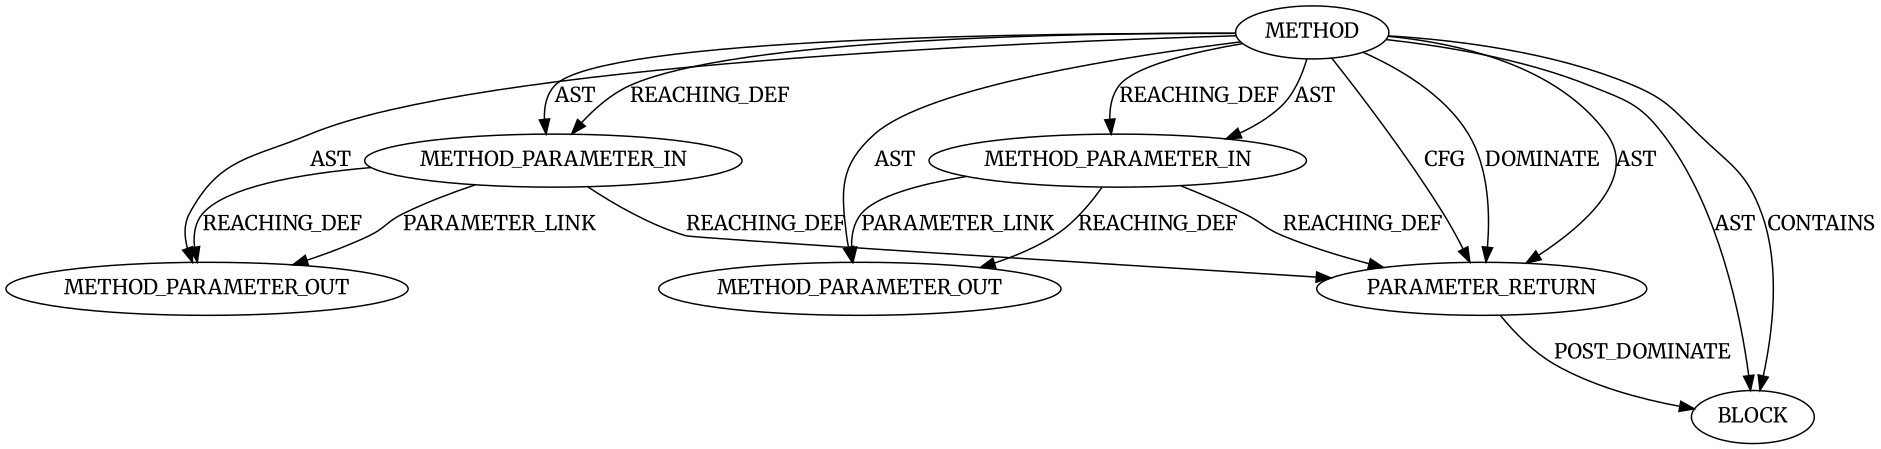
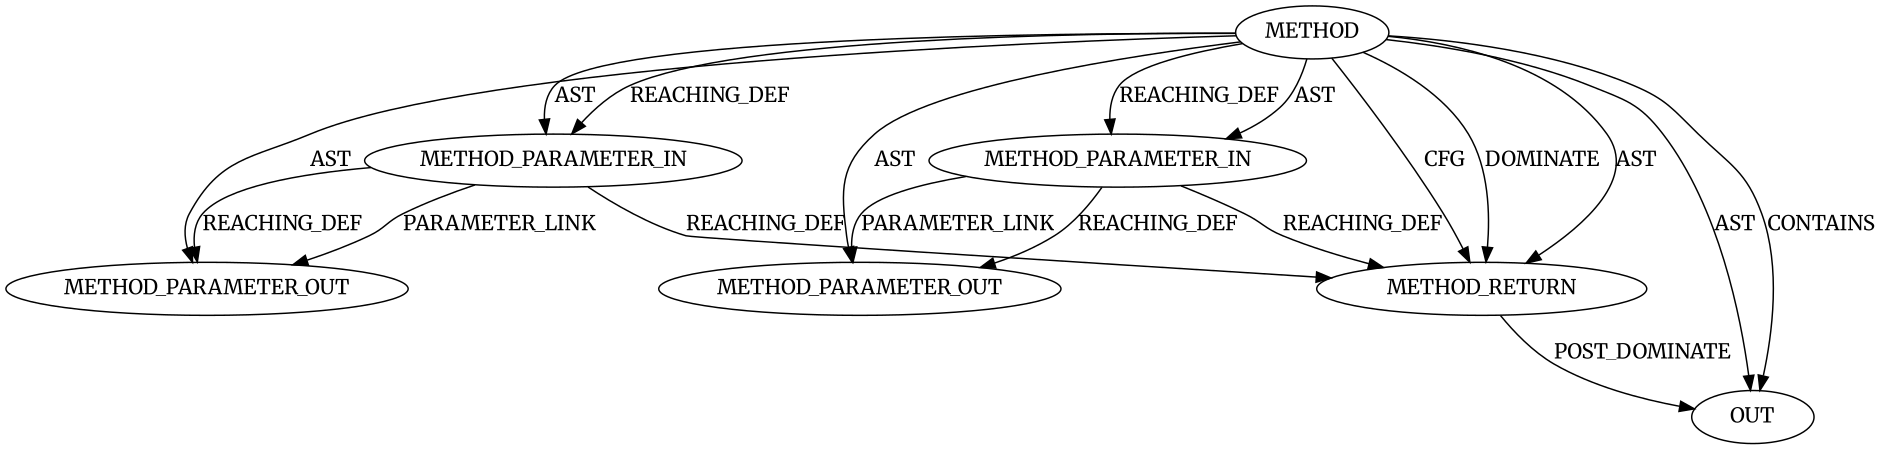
(1482, 289) -> (1482, 289)
(1753, 417) -> (1753, 417)
